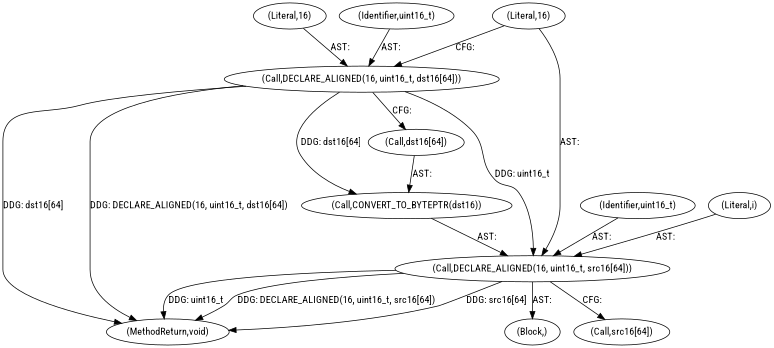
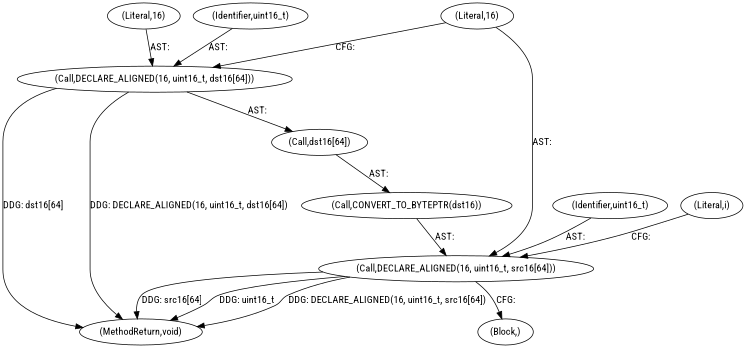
(403, 111) -> (259, 111)
(297, 146) -> none
(484, 159) -> none
(667, 237) -> (642, 237)
(543, 300) -> (507, 300)
(622, 332) -> none
